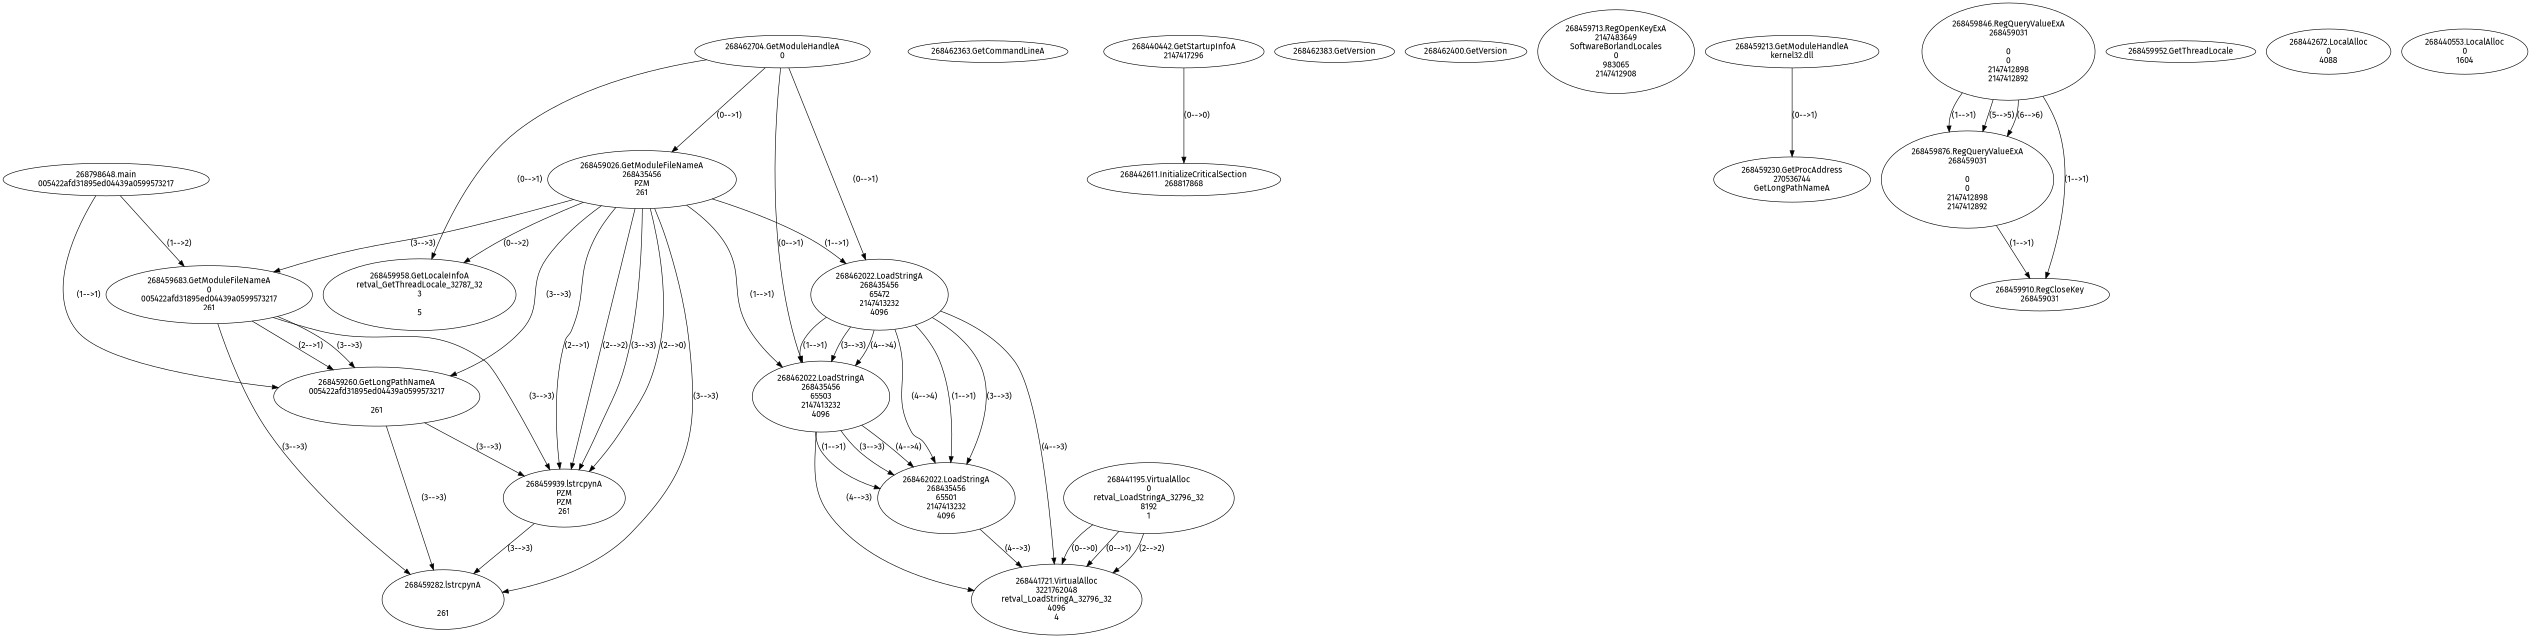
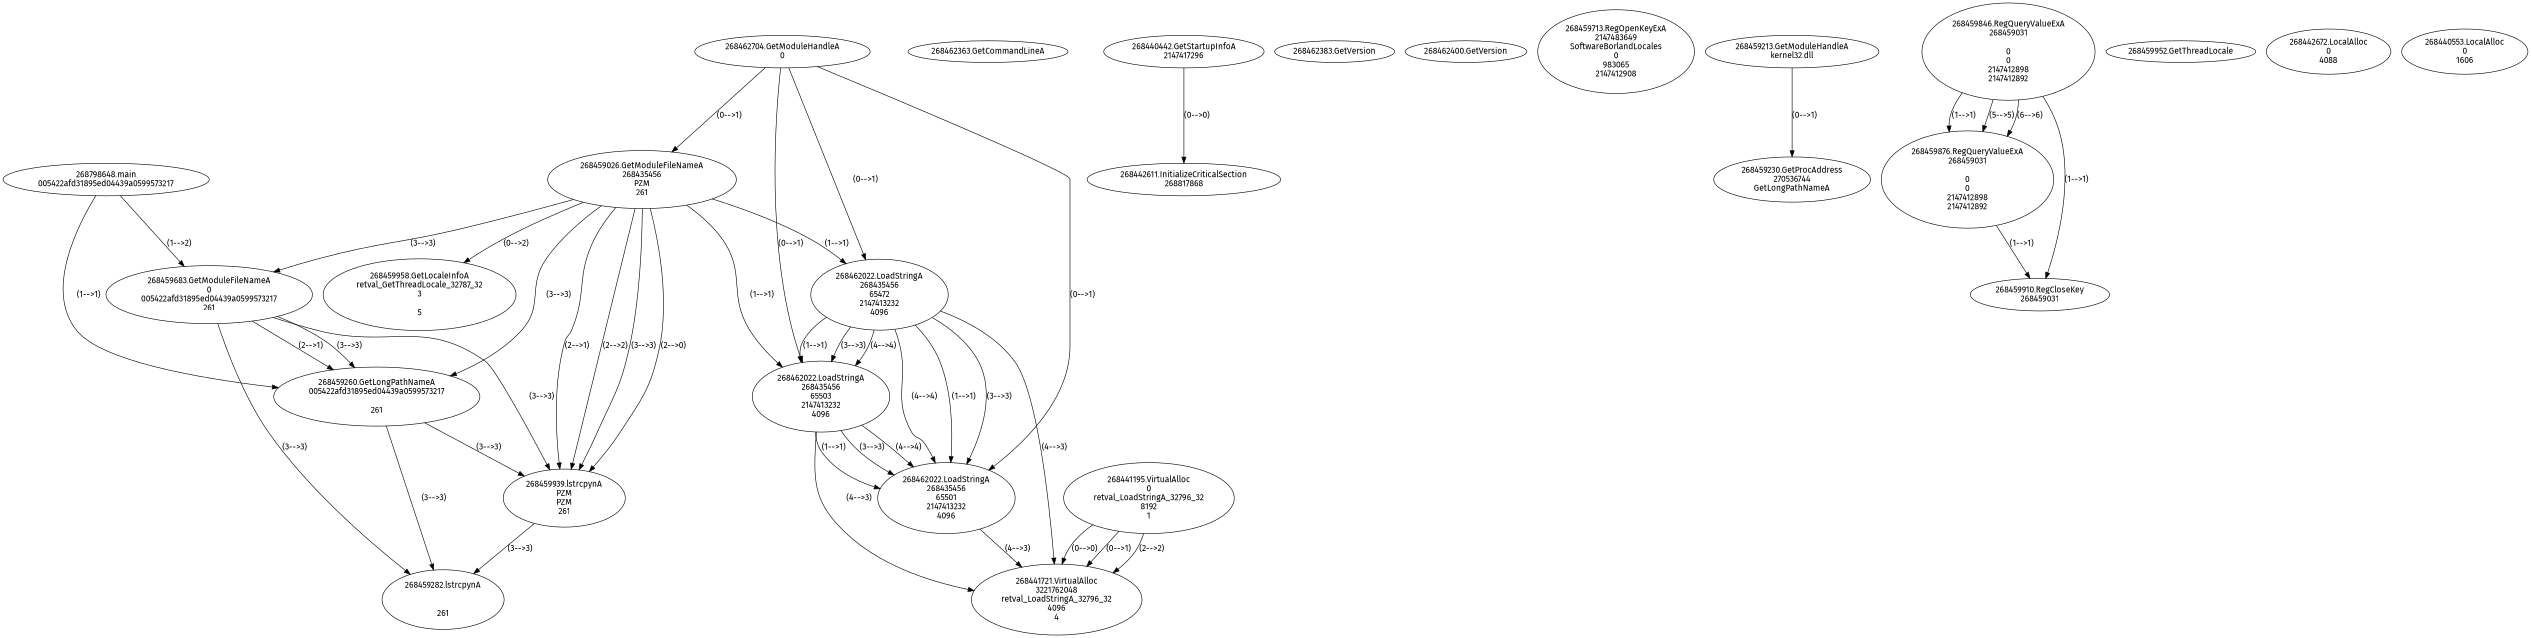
(2465, 52) -> (2465, 52)
(540, 115) -> (1070, 198)
(687, 446) -> none
